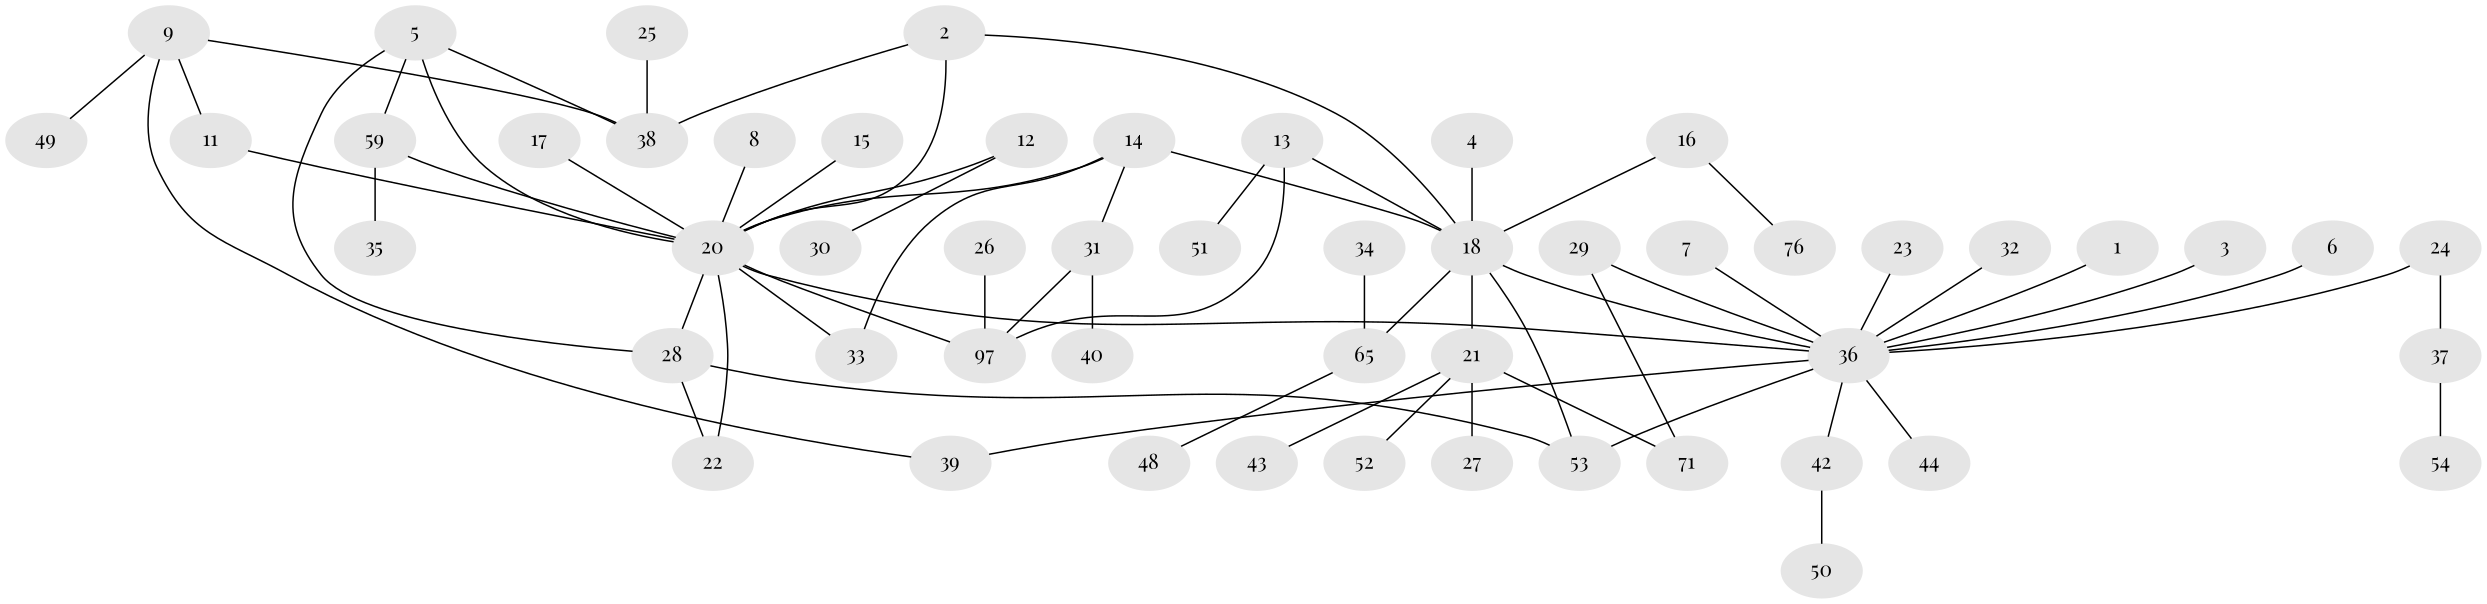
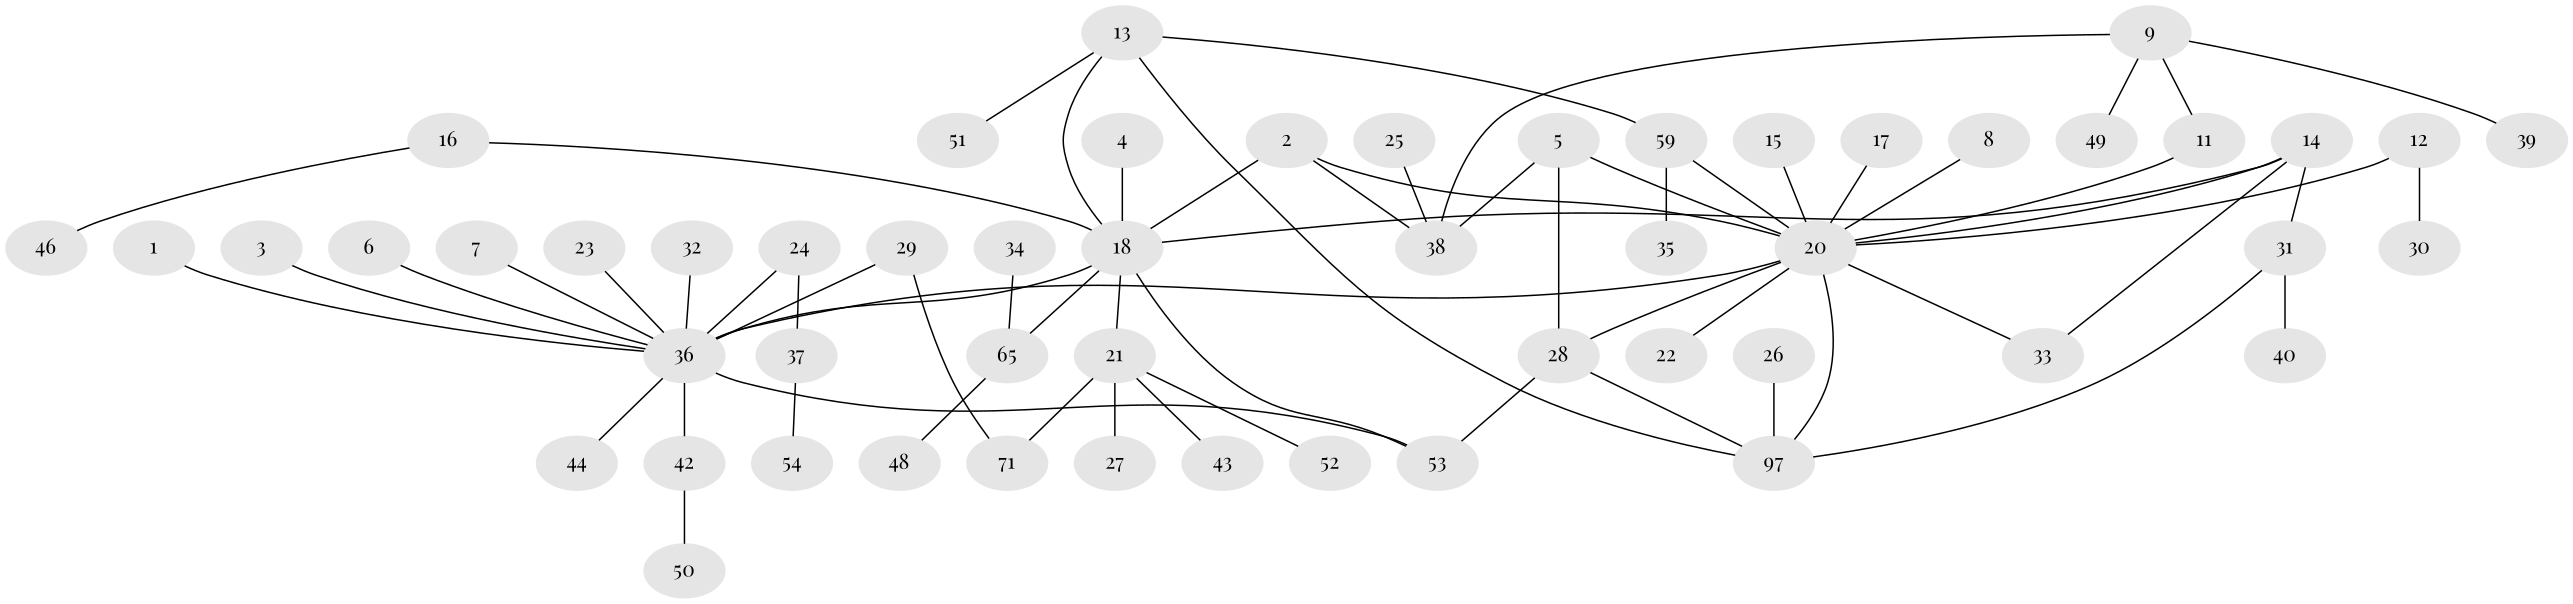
(395, 86) -> (1402, 66)
(1795, 248) -> (46, 248)
(1459, 393) -> none
(692, 406) -> (1666, 409)
